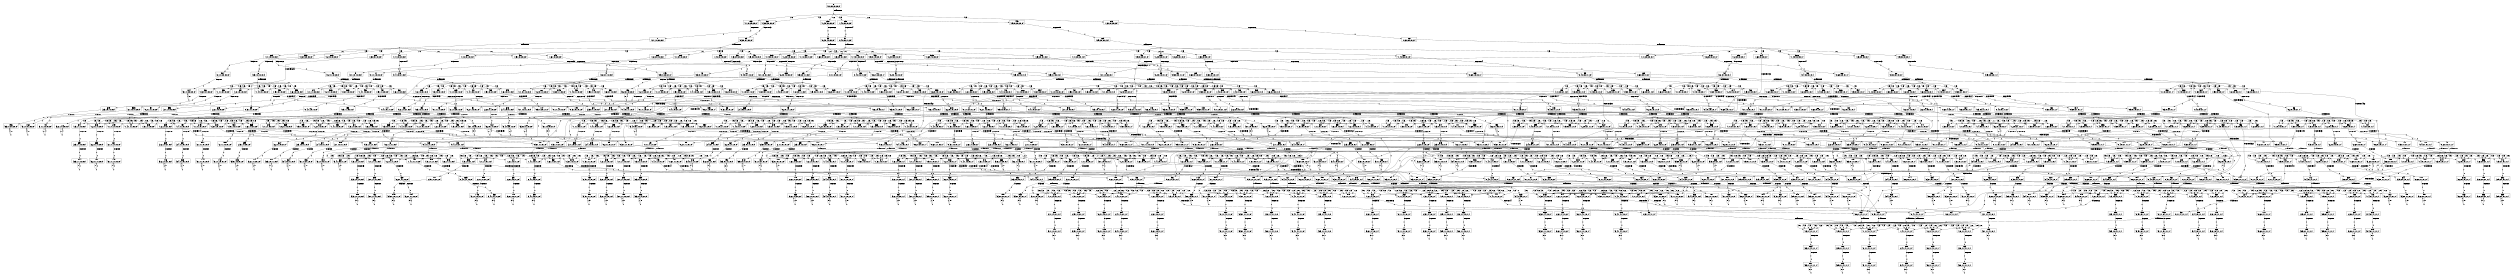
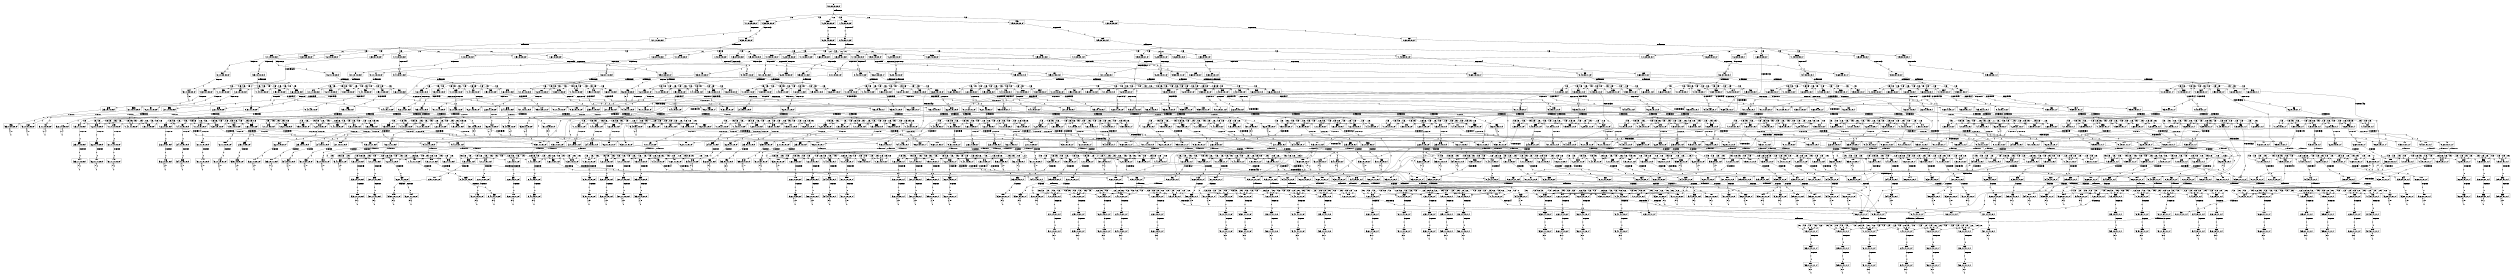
none -> (1317, 144)
